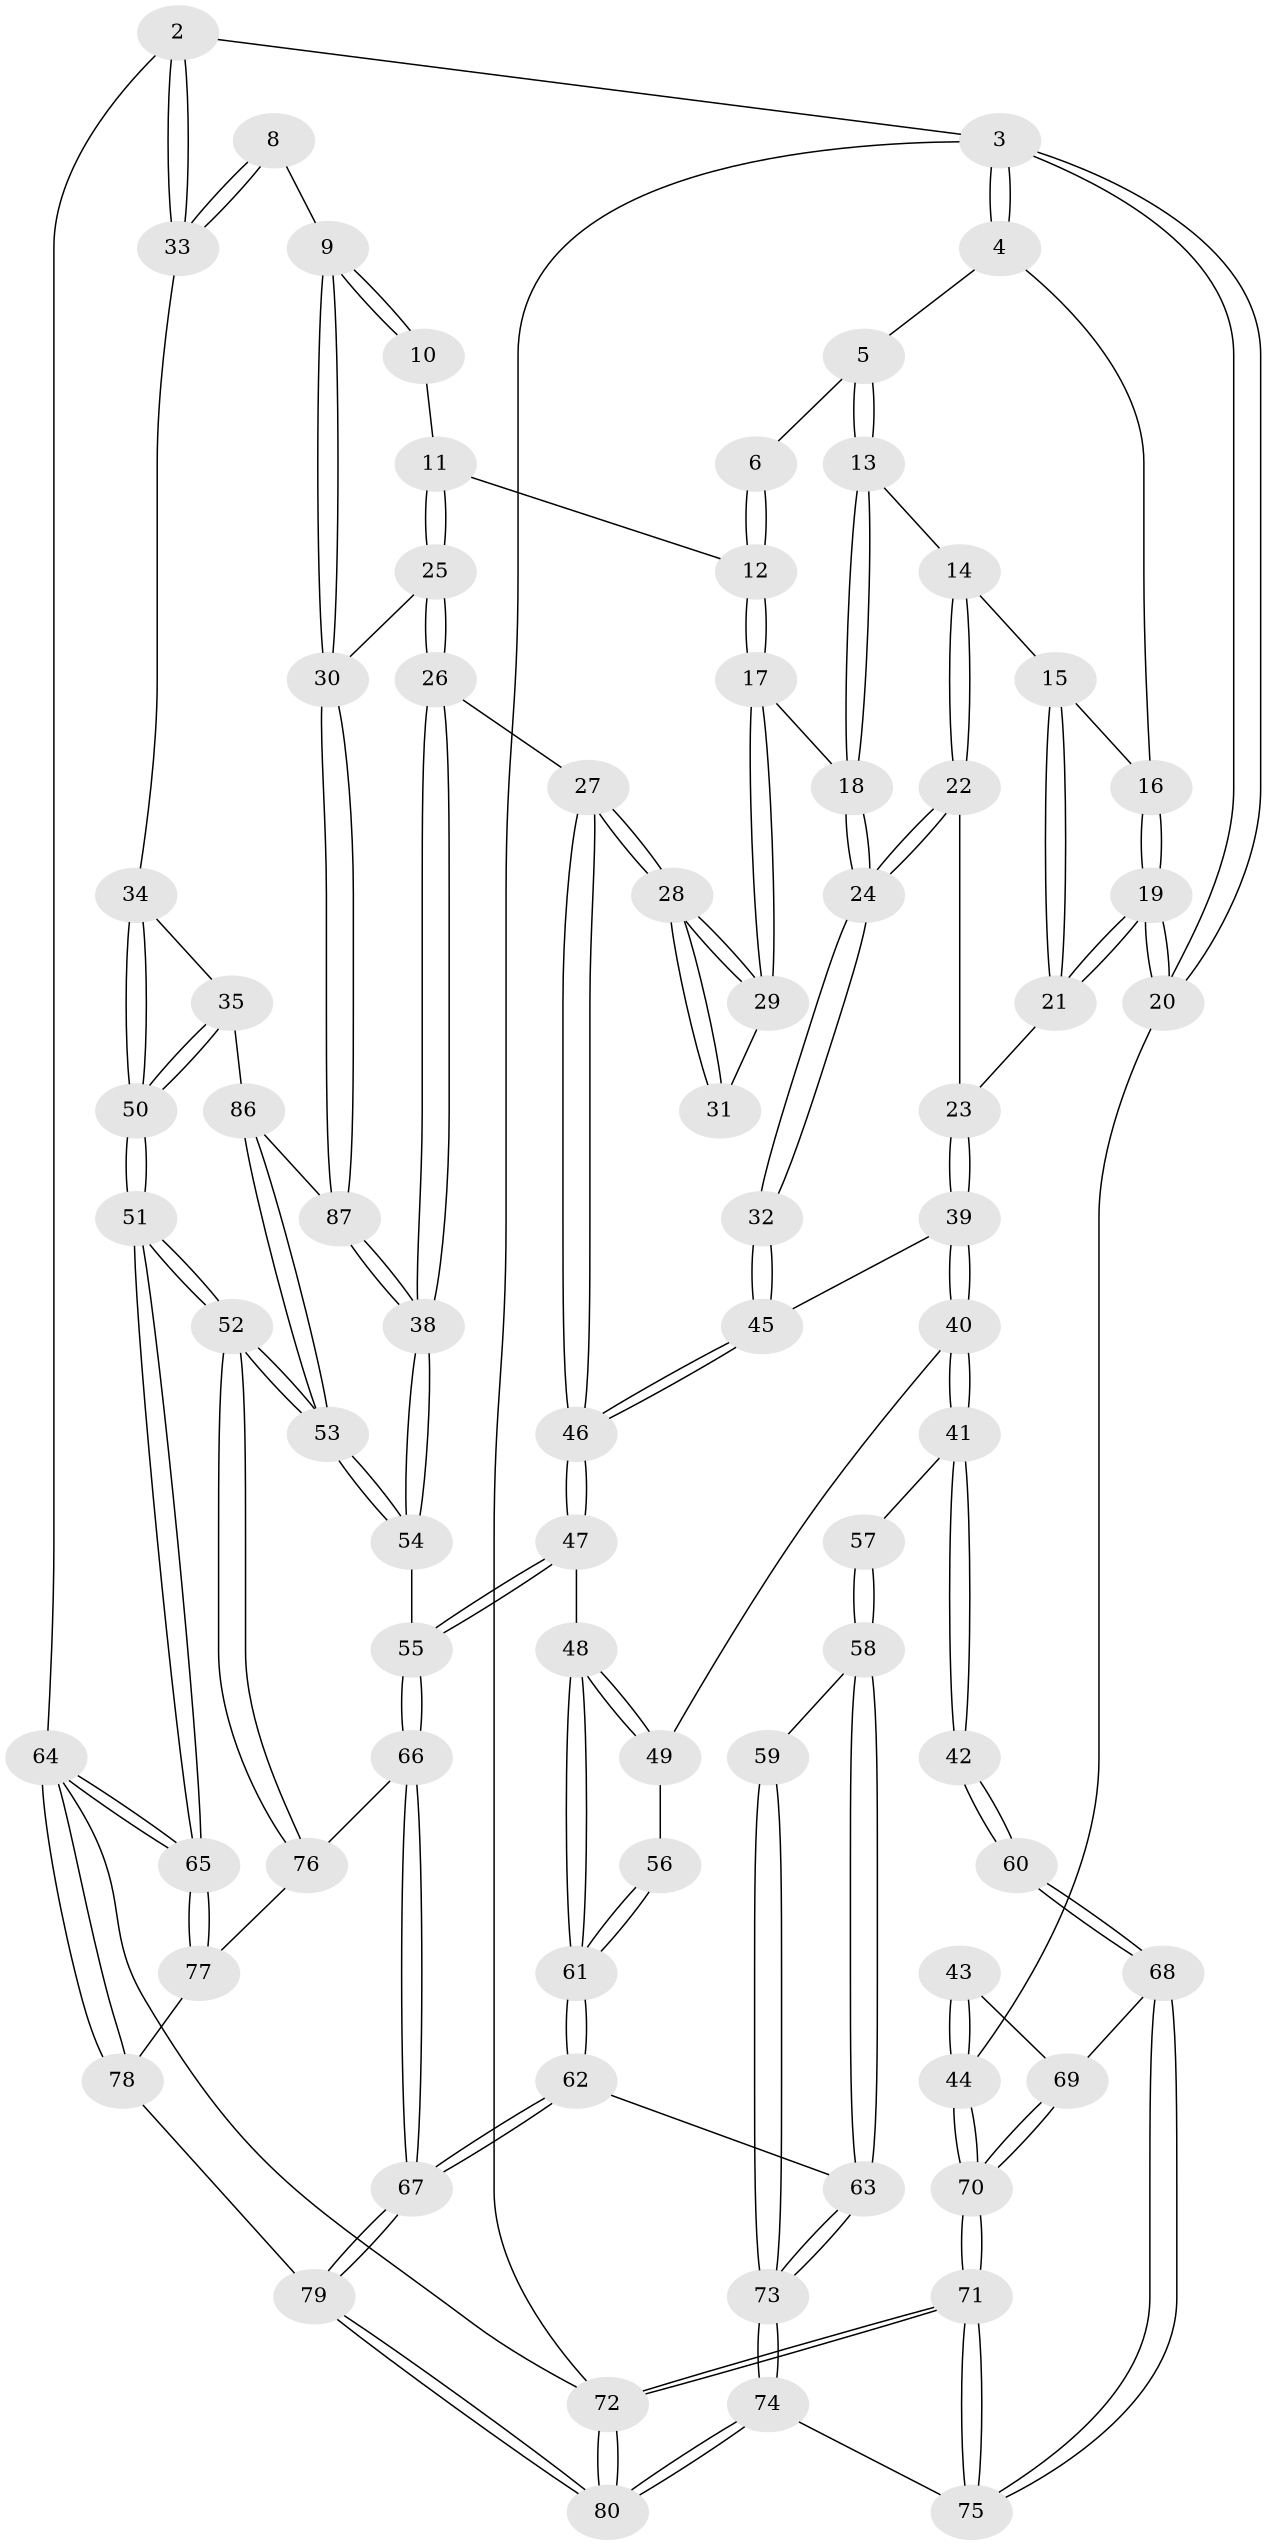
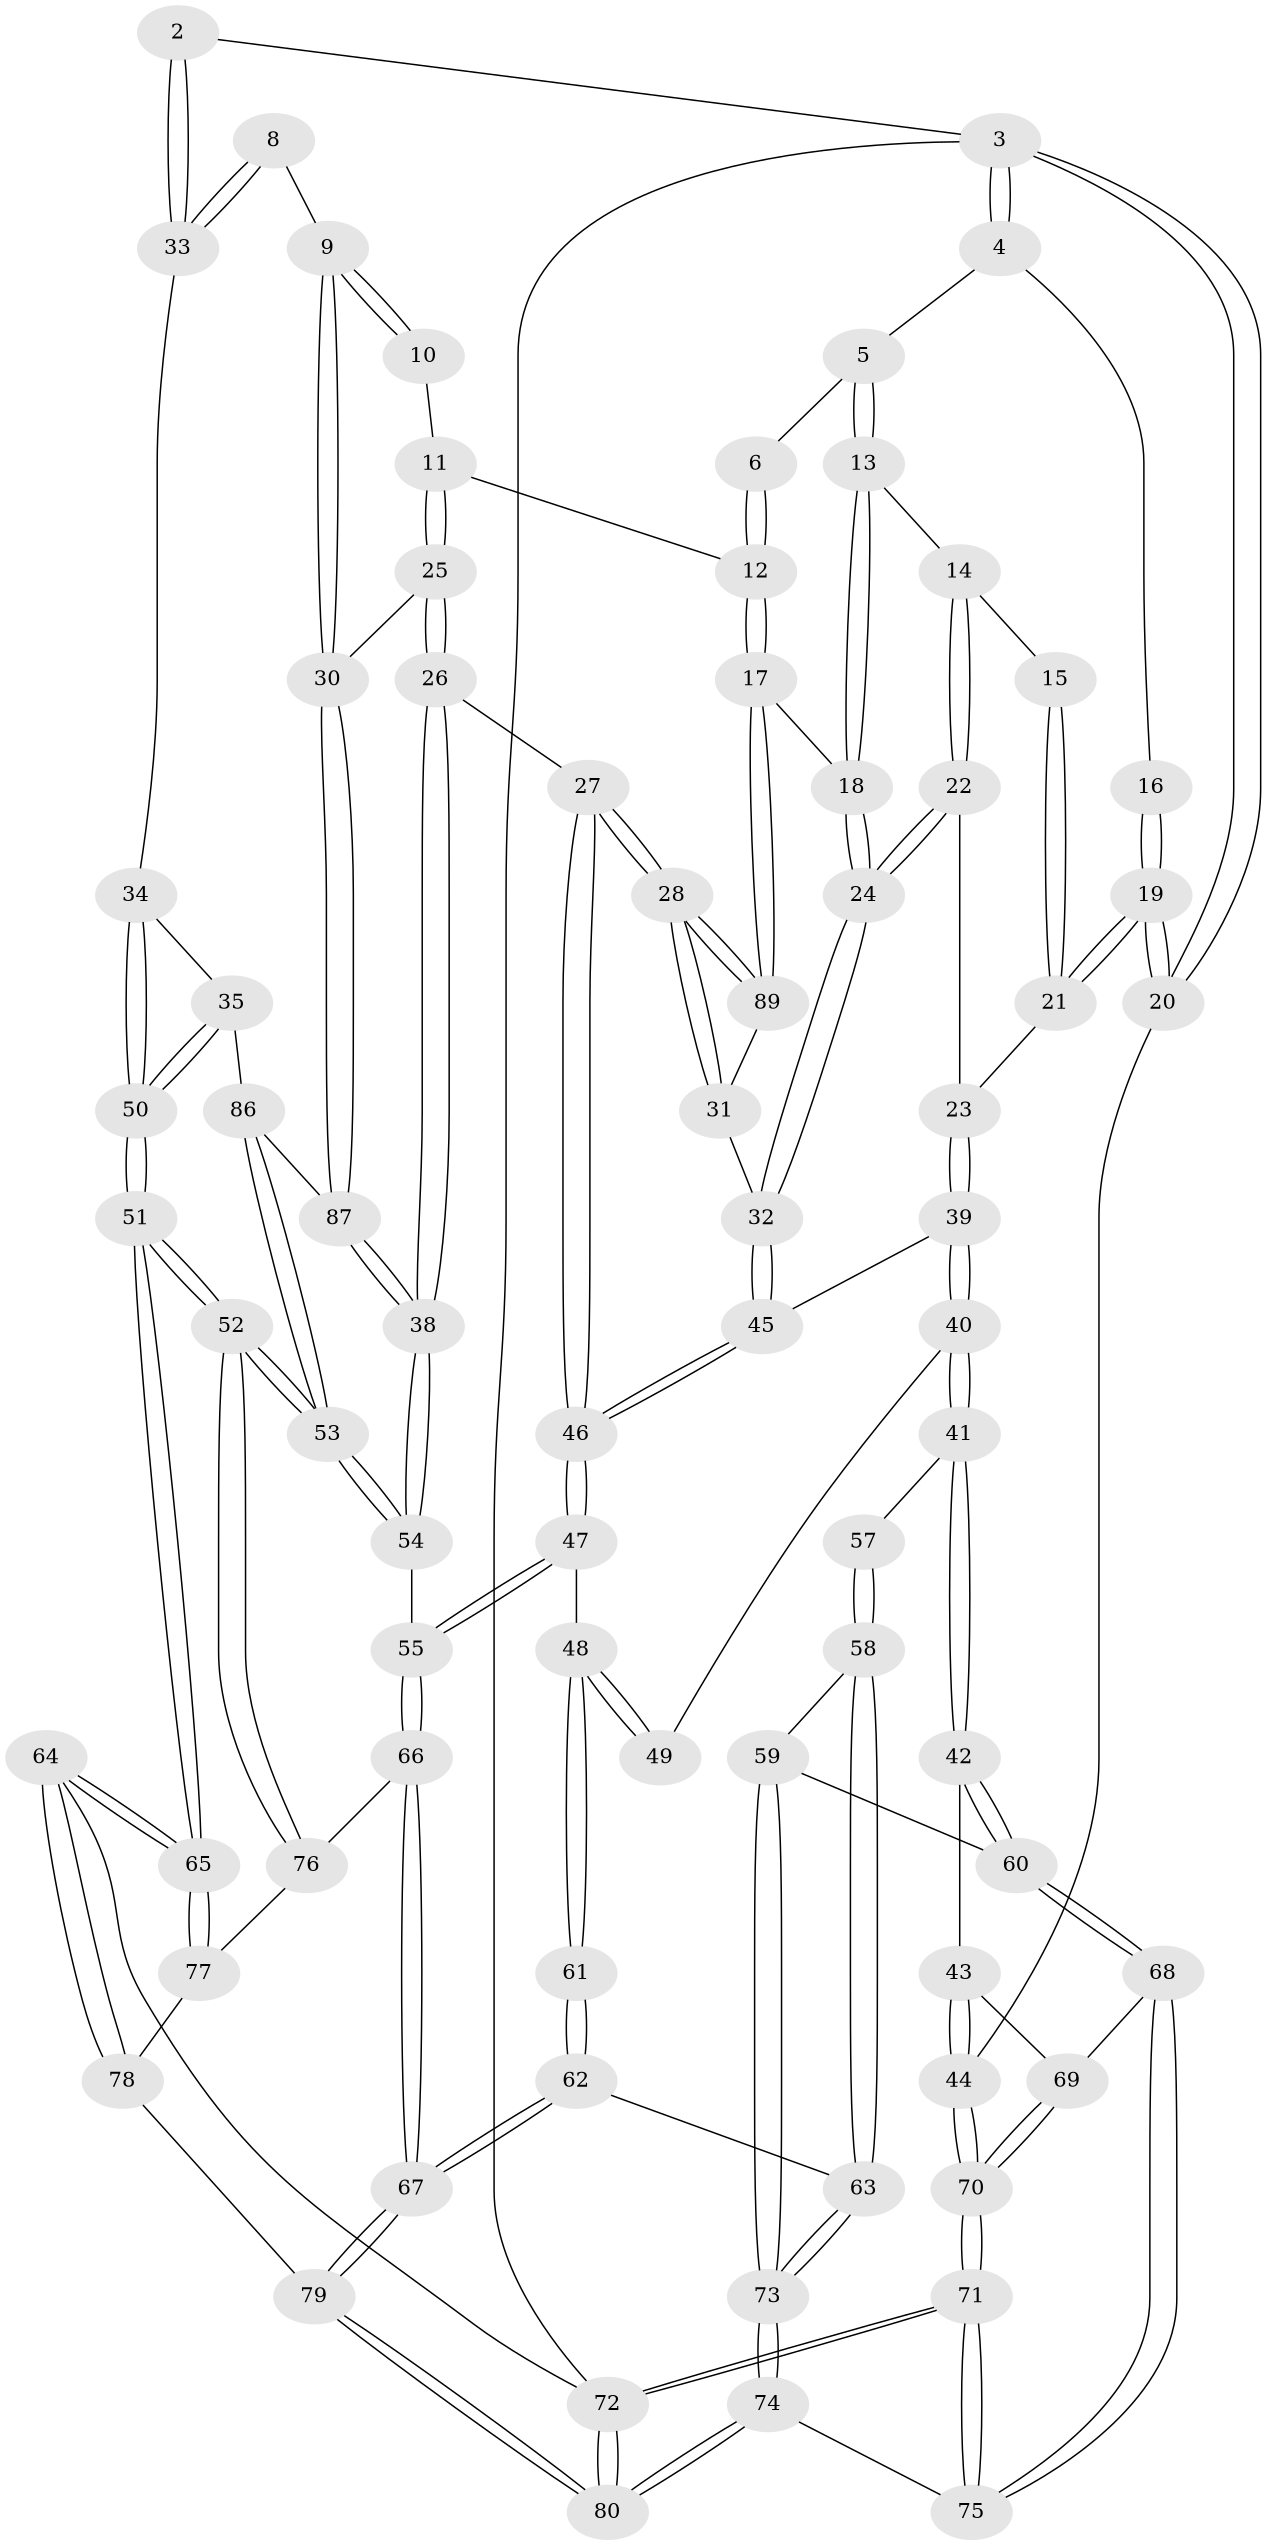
(1103, 734) -> none
(54, 878) -> none
(768, 1003) -> (768, 1003)
none -> (741, 1165)
none -> (892, 1812)
none -> (960, 1865)
(660, 1866) -> none
